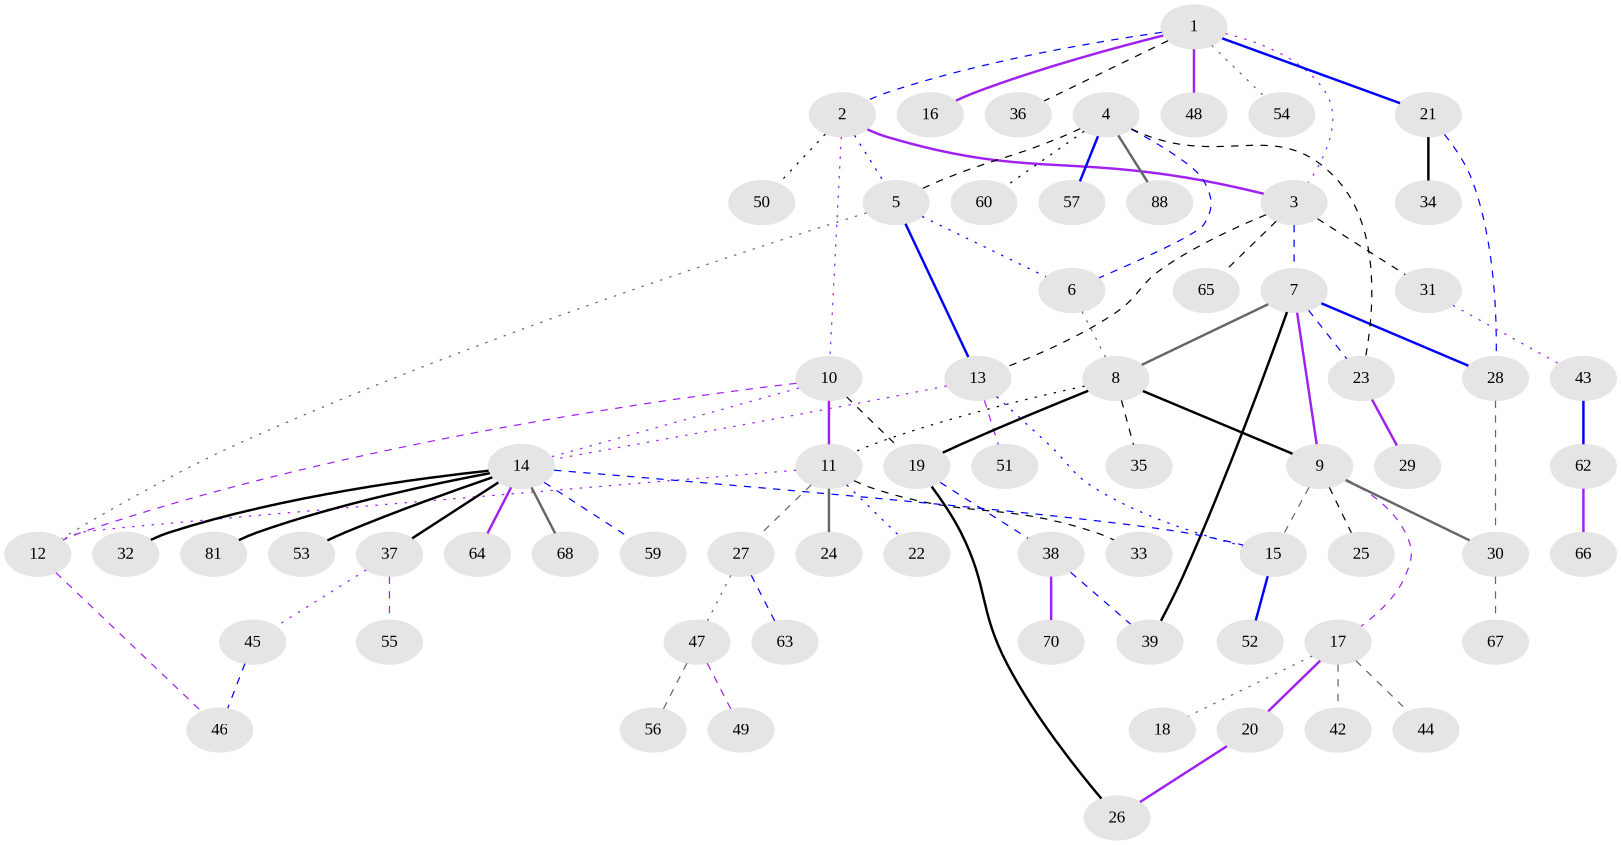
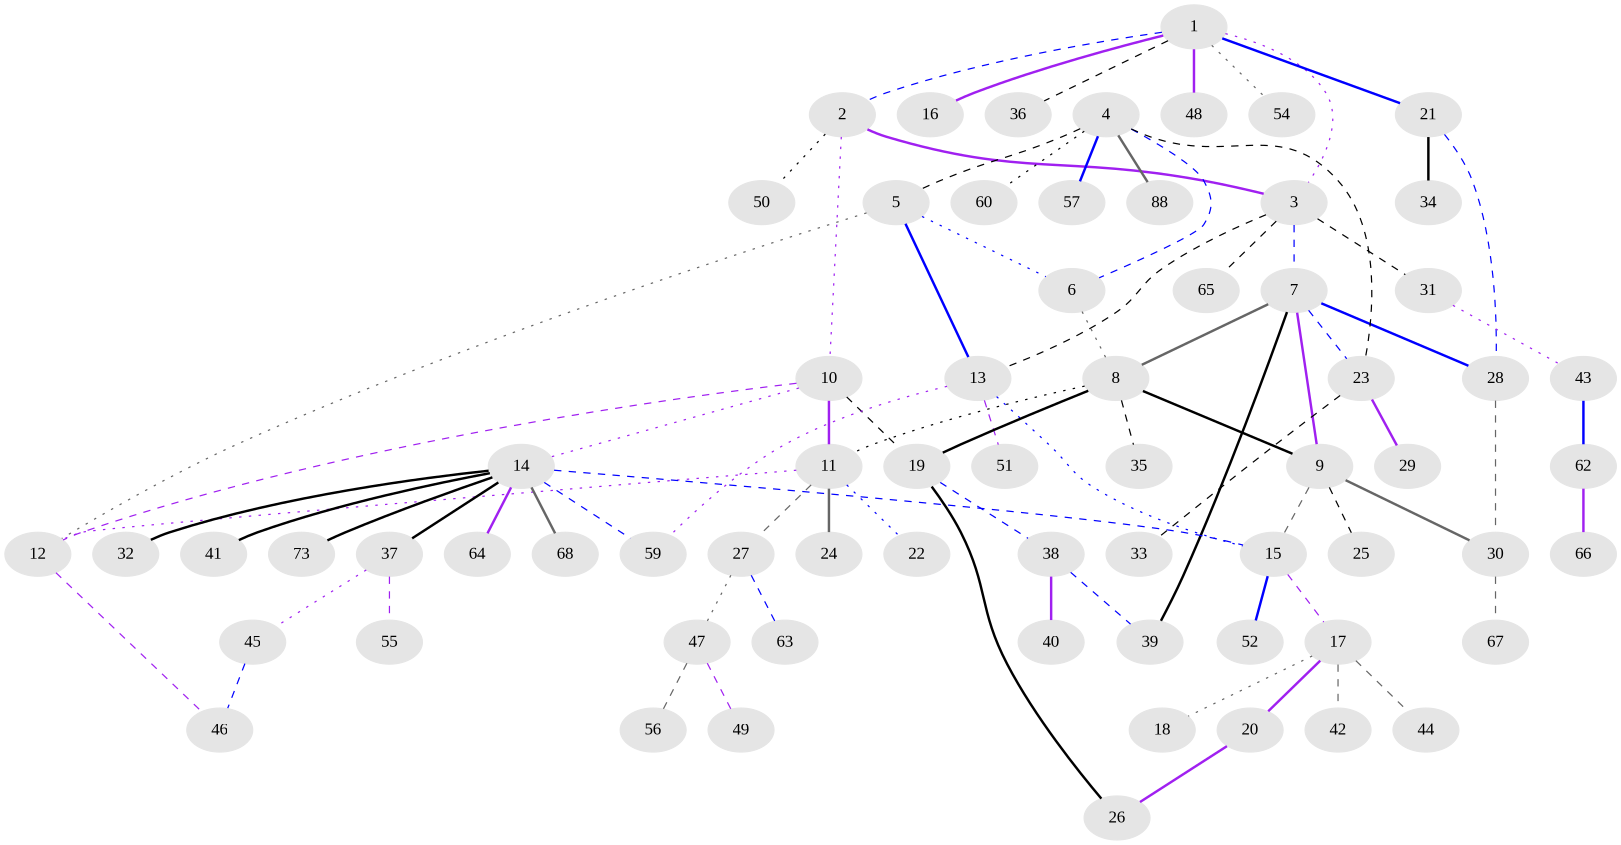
(869, 159) -> none
(750, 424) -> (797, 438)
(984, 510) -> (1249, 465)
(1411, 548) -> (1306, 598)
(214, 554) -> (214, 554)
(302, 554) -> (302, 554)
(1051, 642) -> (1051, 642)
